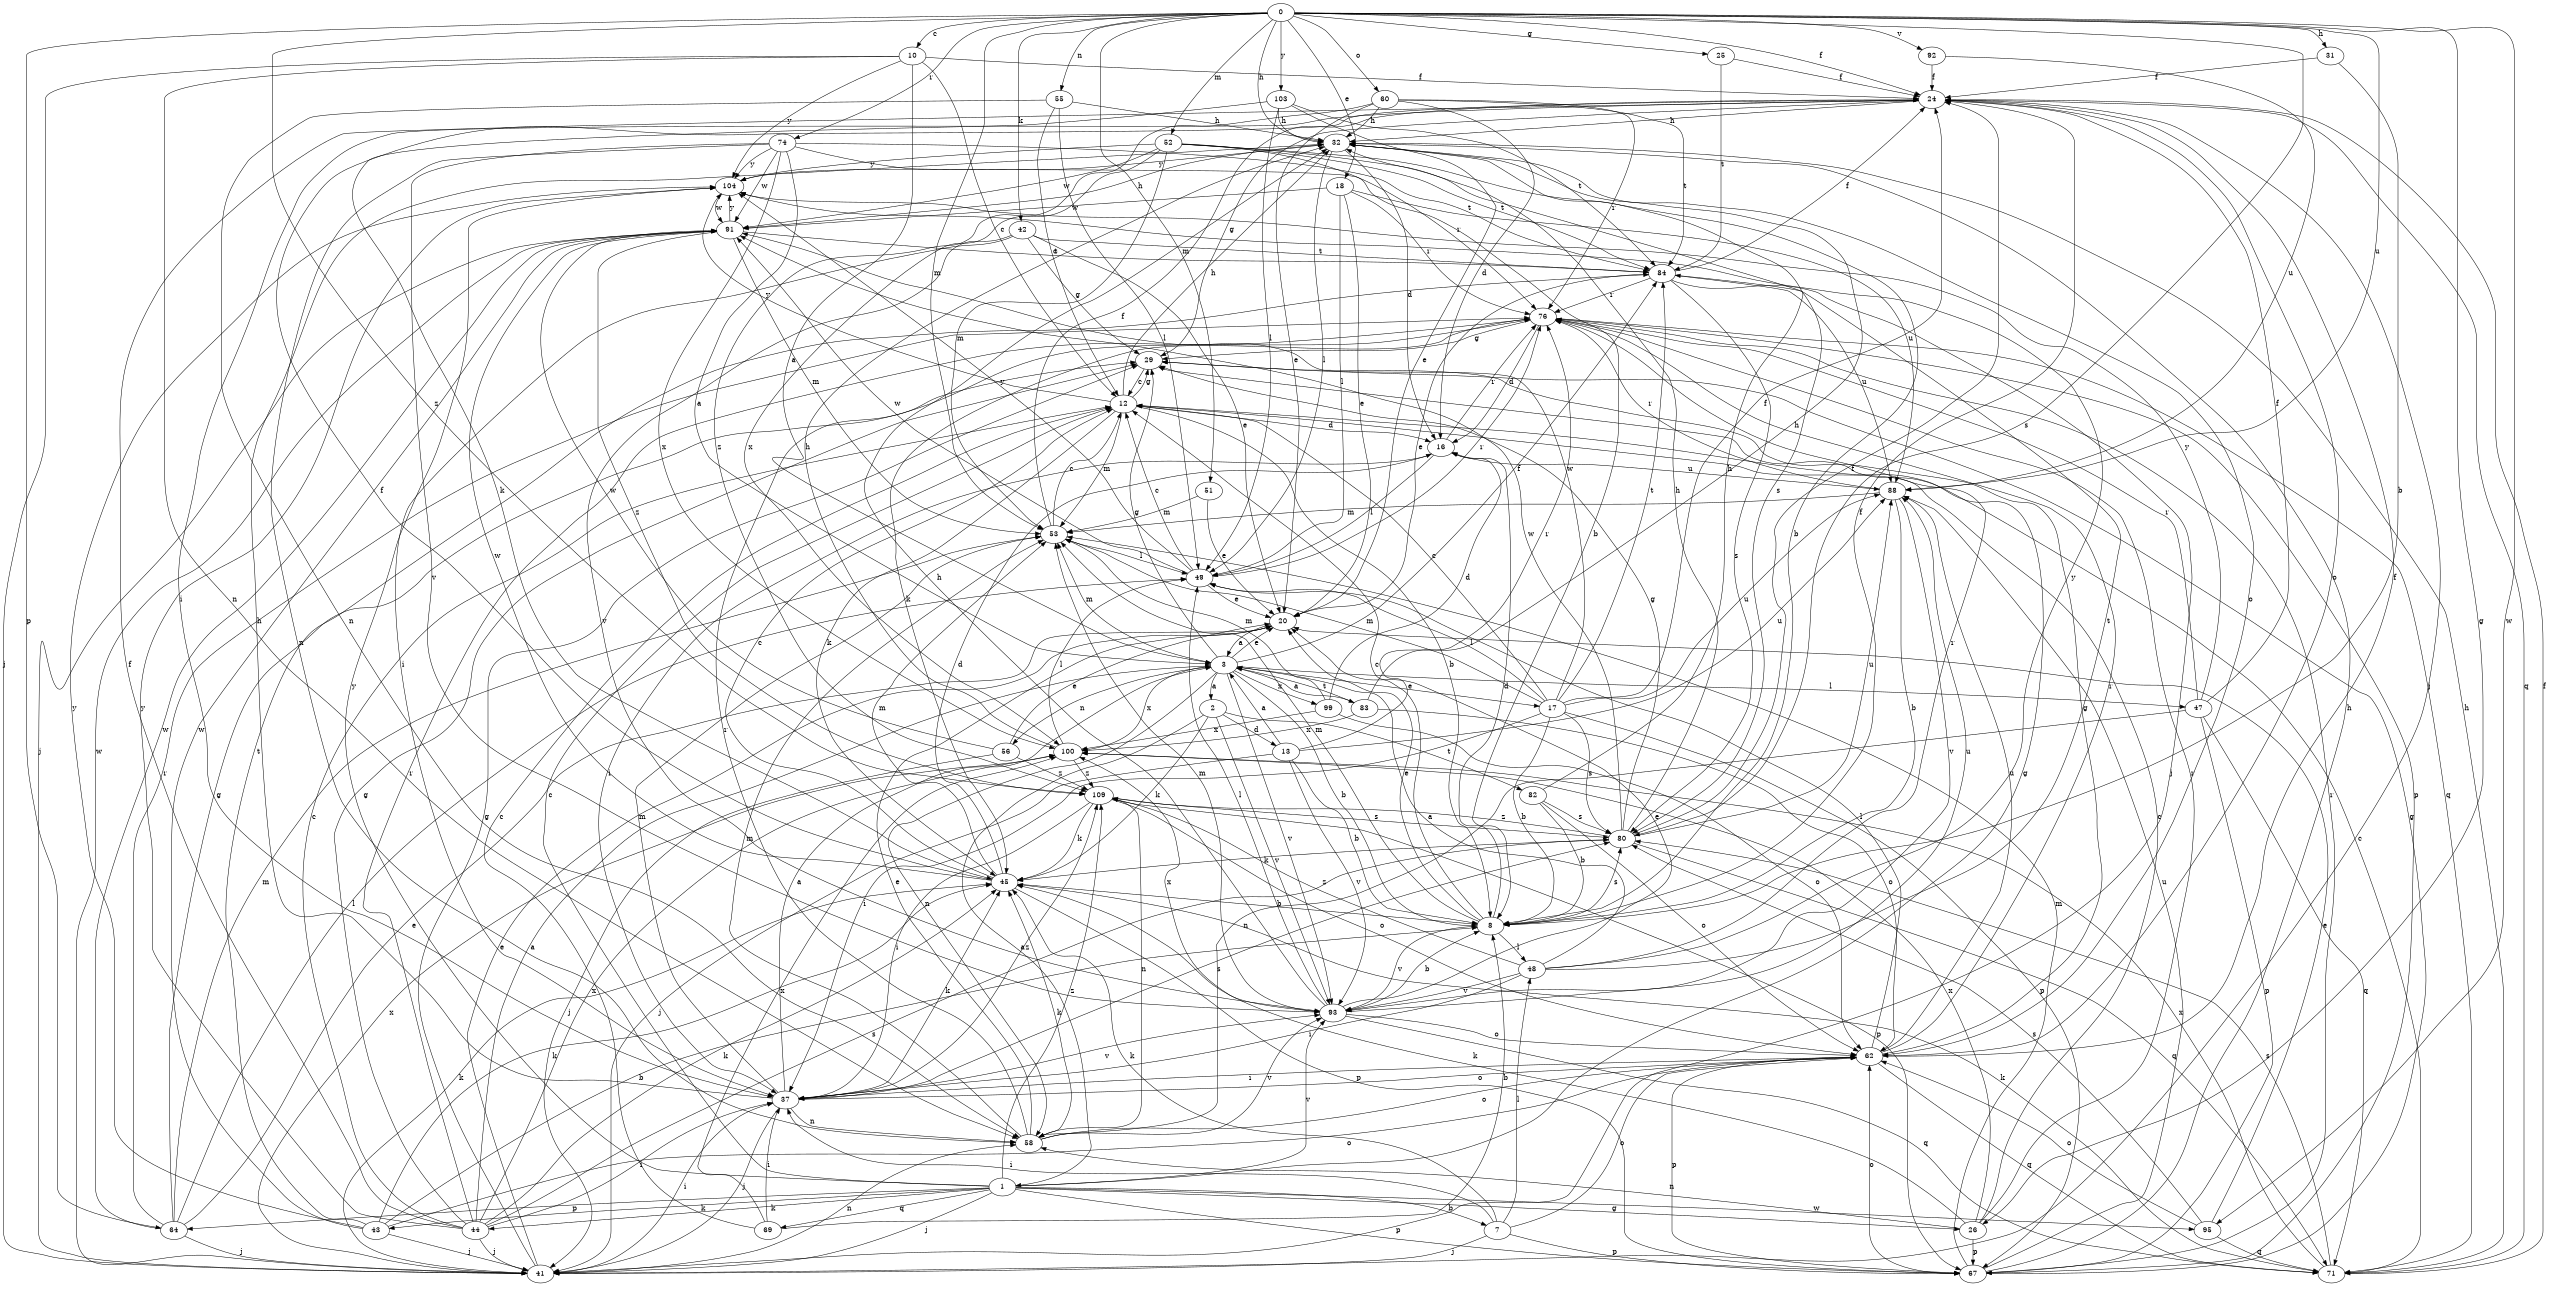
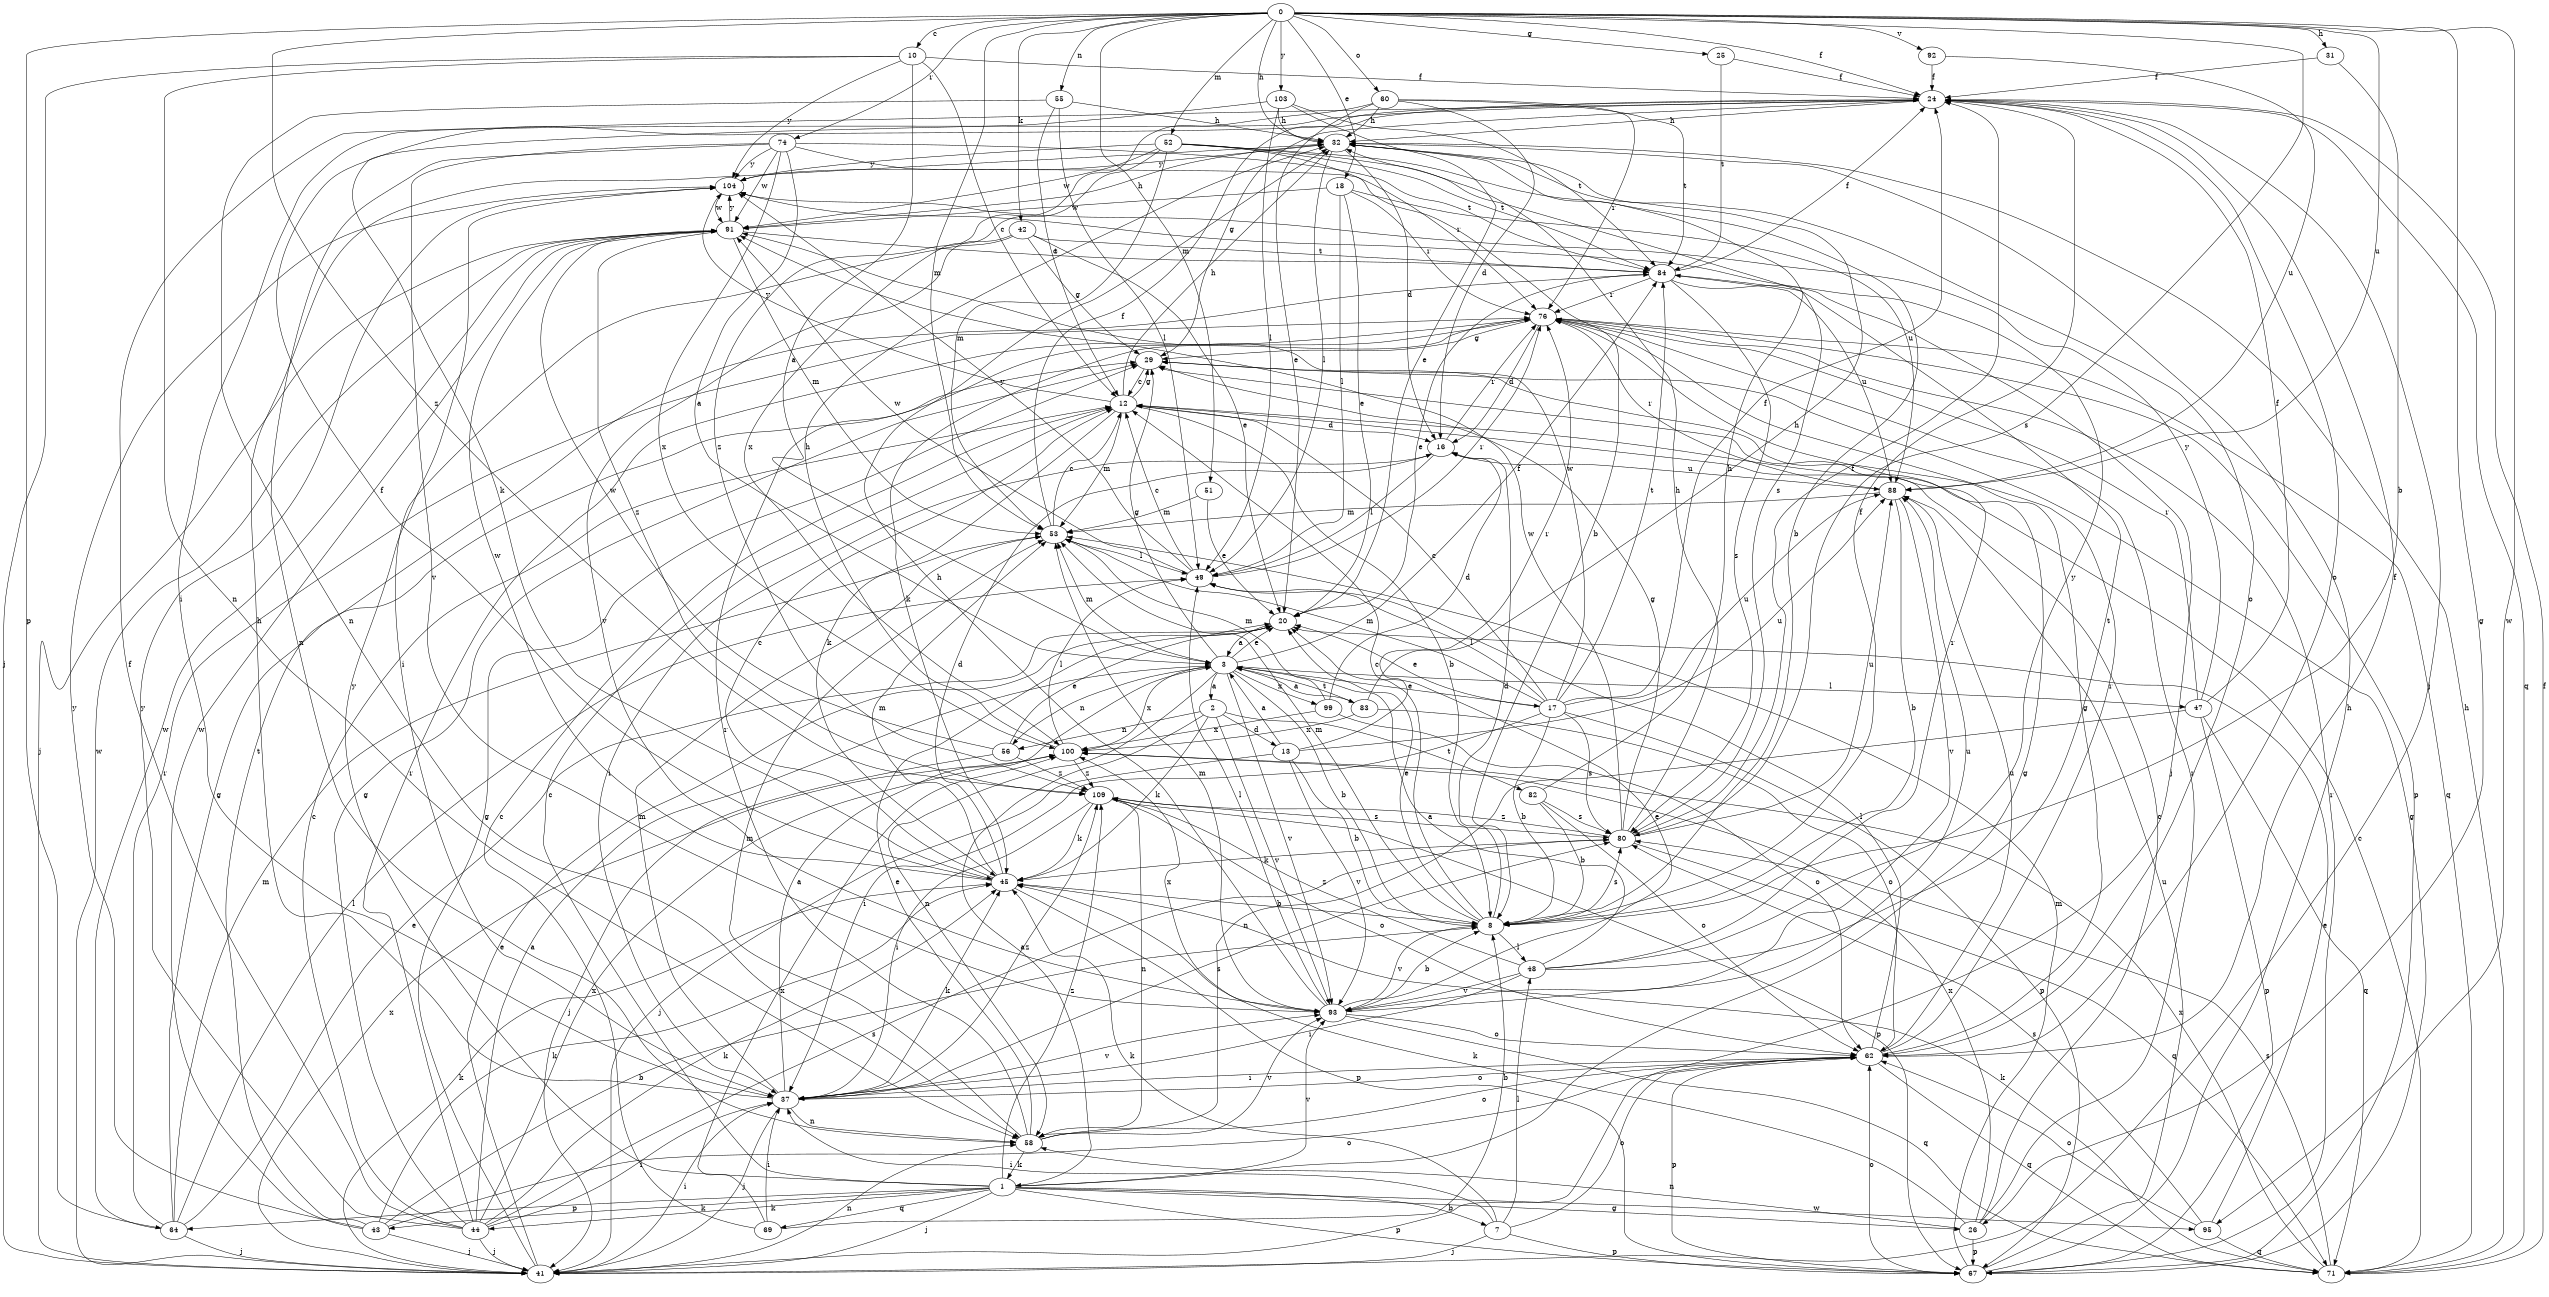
(1235, 604) -> (1411, 673)
none -> (1112, 730)
(1055, 1015) -> (1017, 1163)
